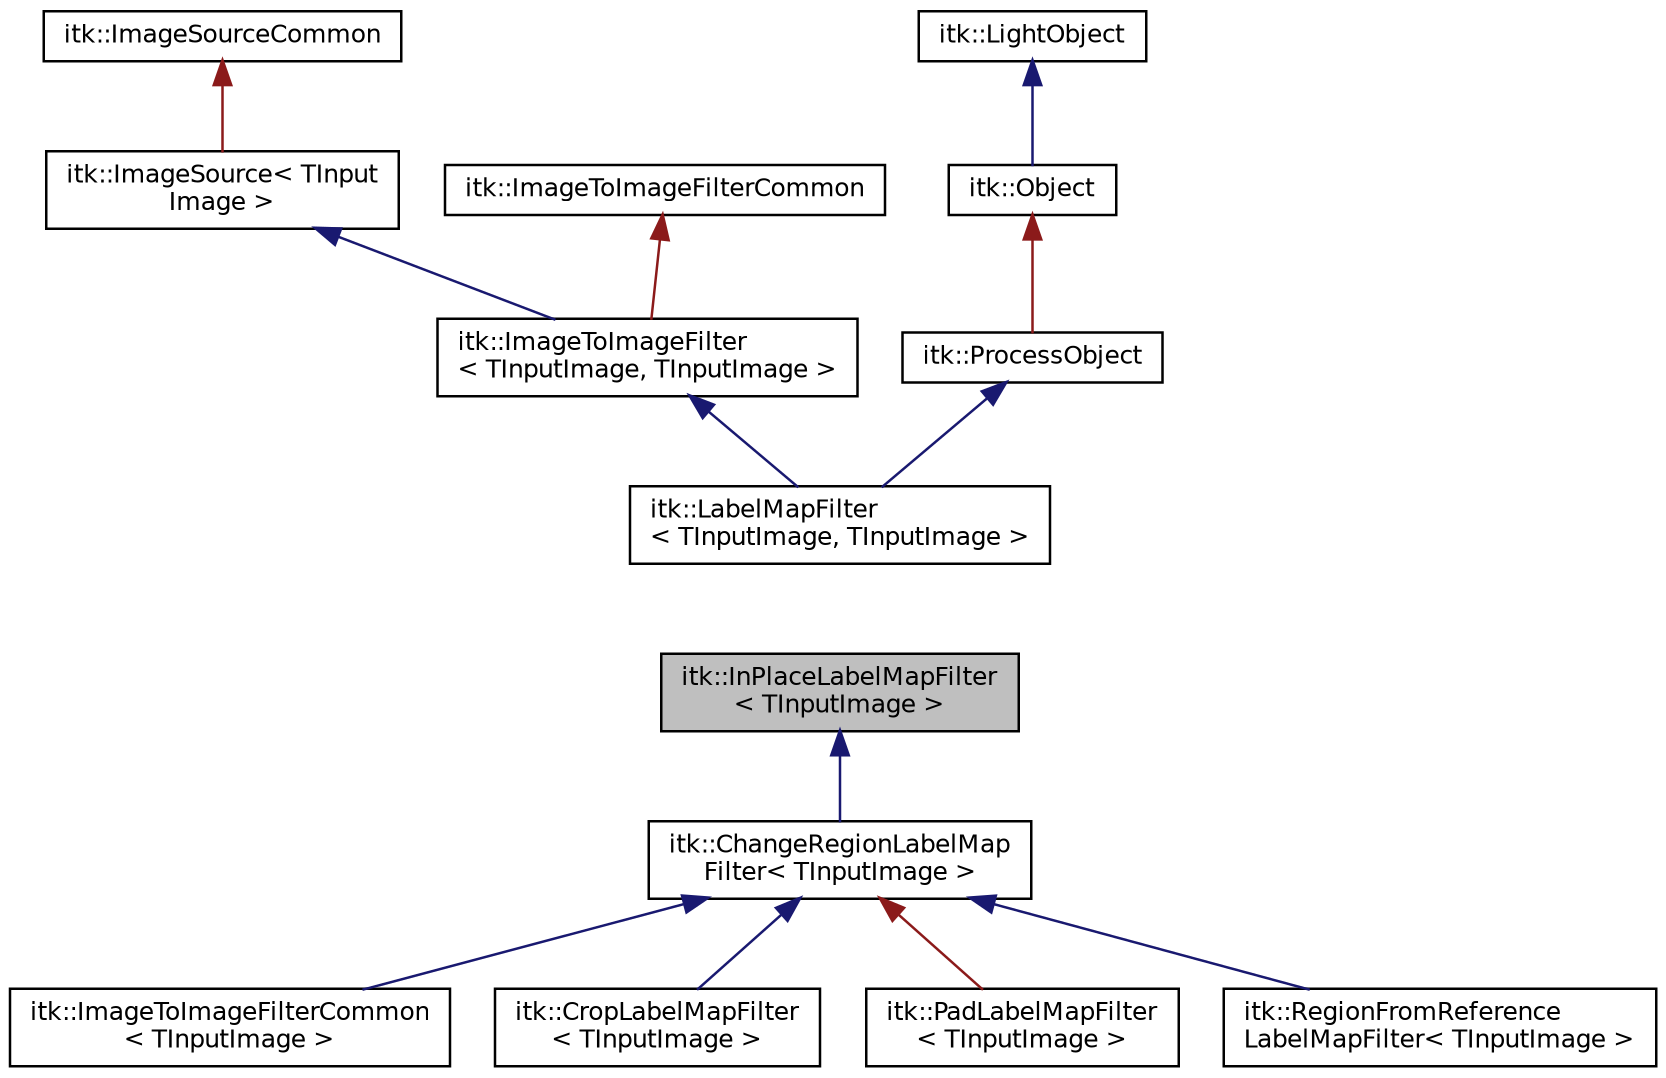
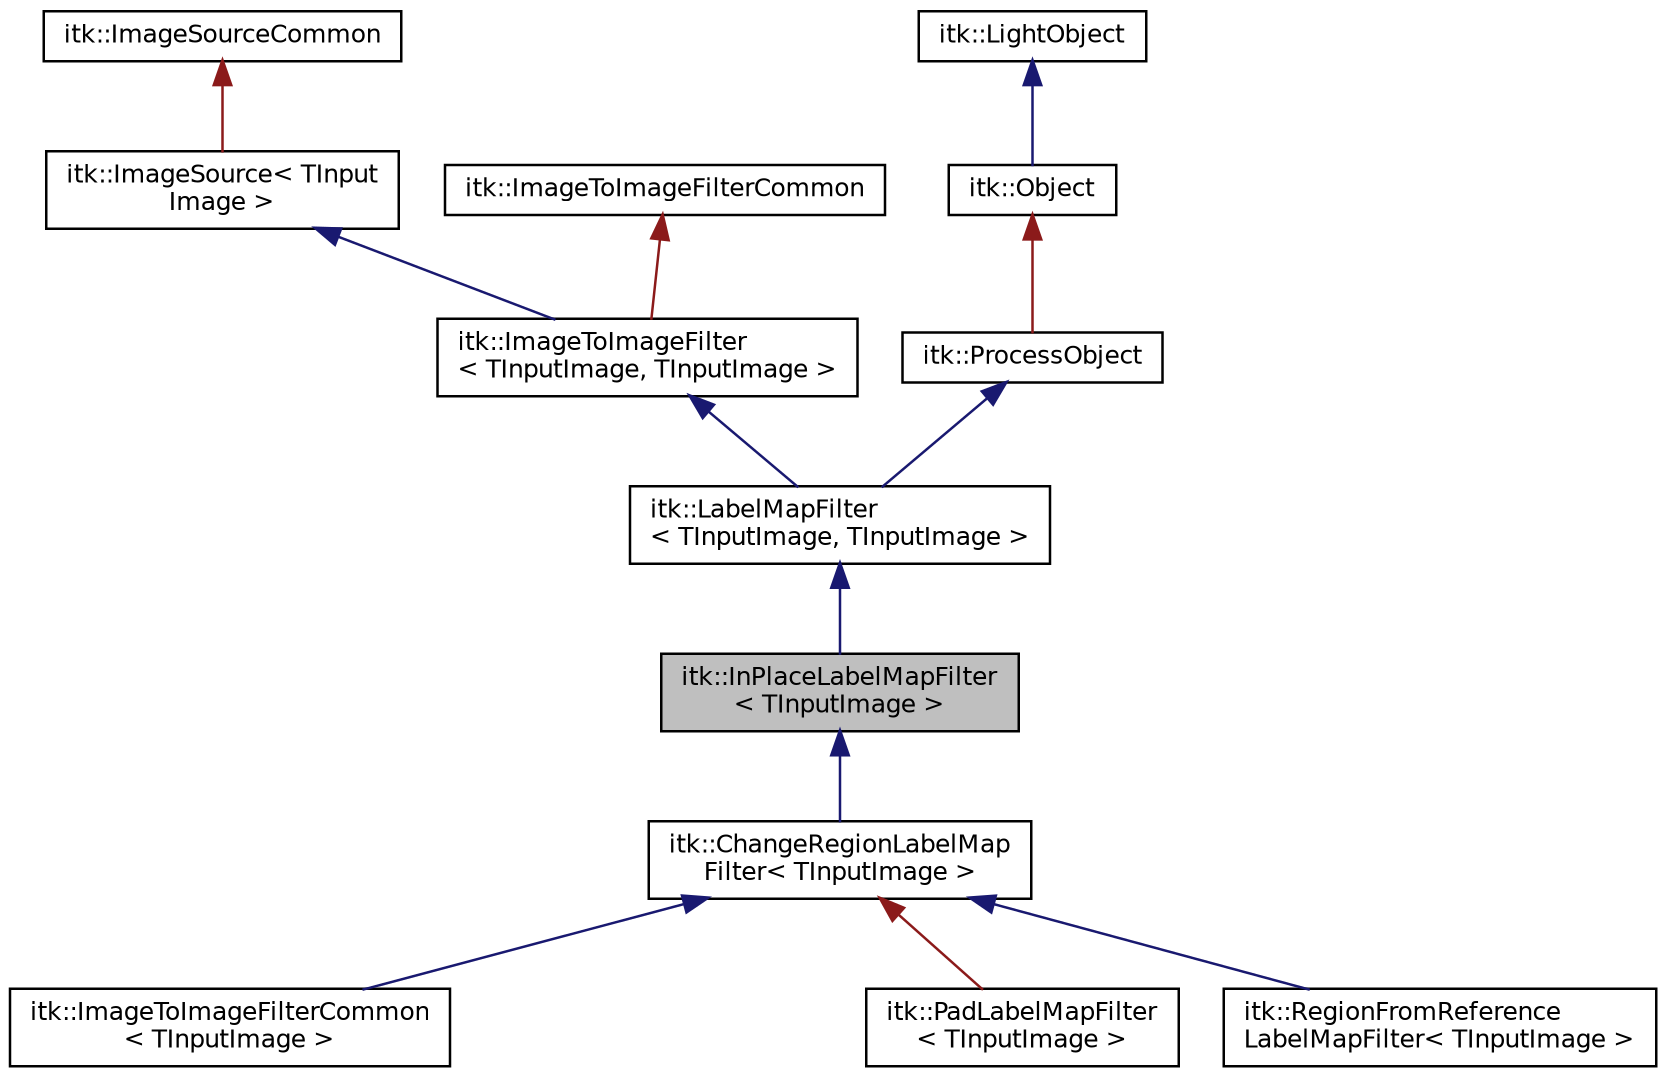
none -> (840, 622)
(658, 1028) -> none
